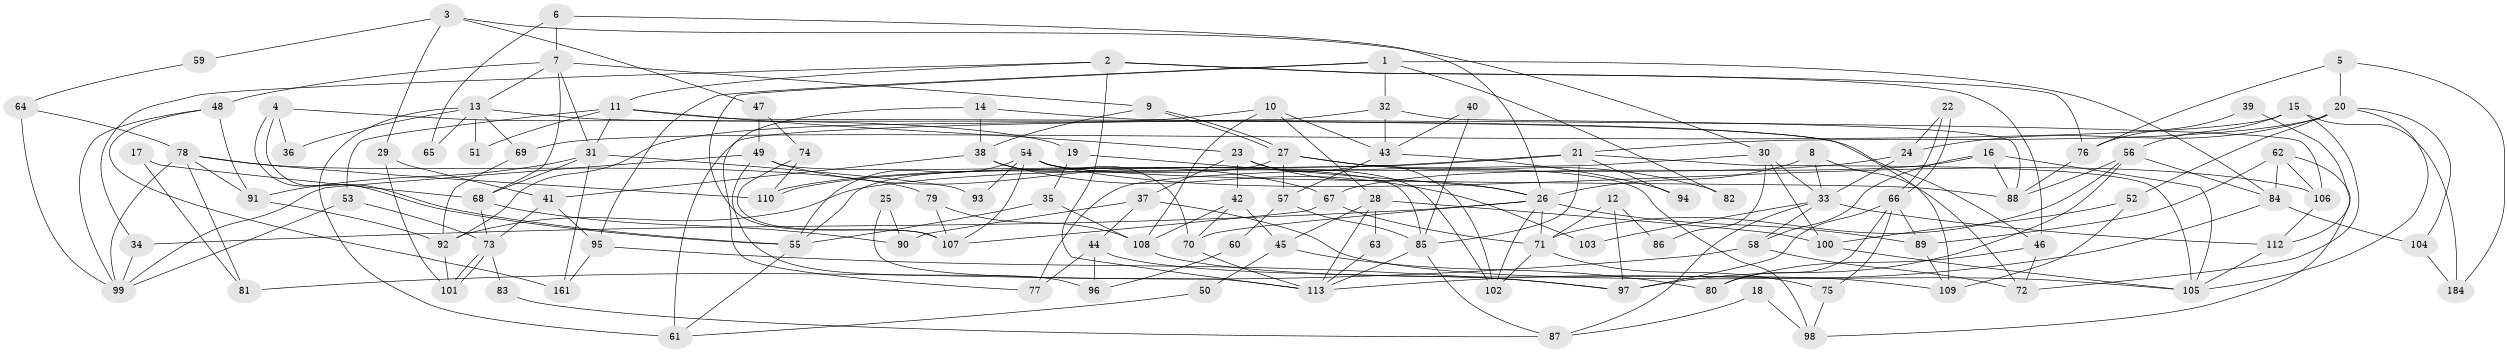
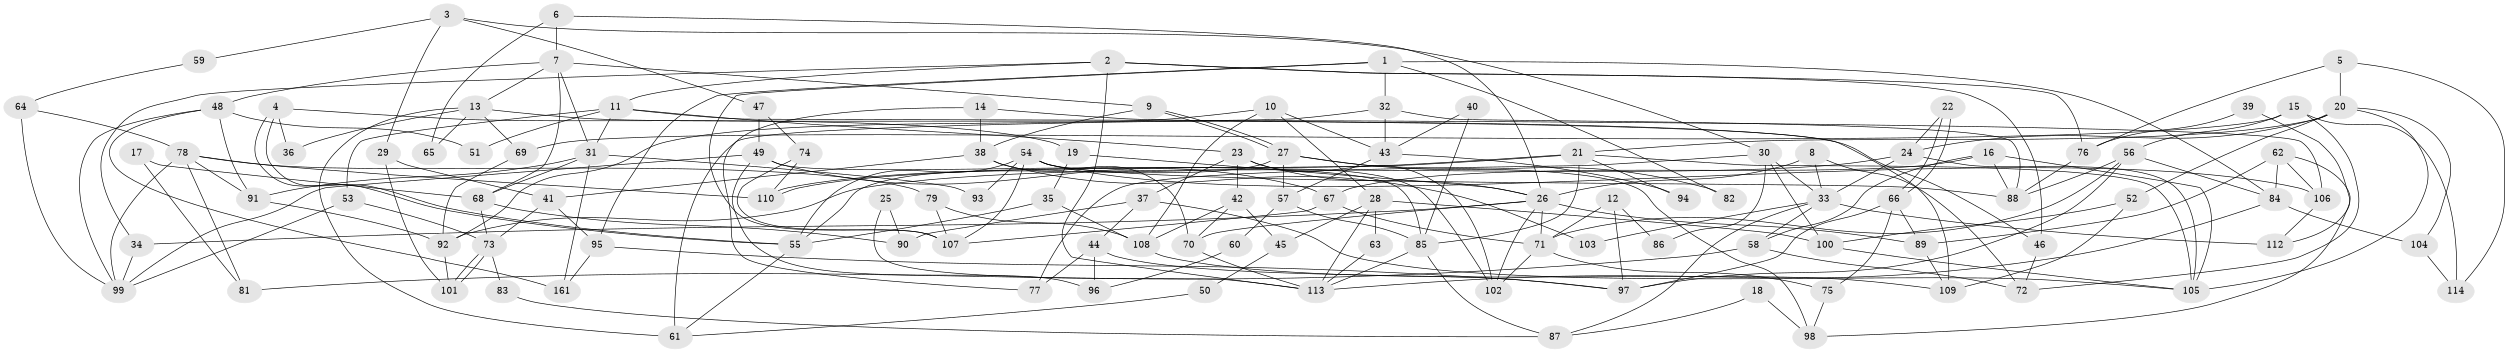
(475, 130) -> (348, 128)
(2243, 263) -> (2176, 188)
(1712, 291) -> none
(2456, 291) -> (2456, 291)
